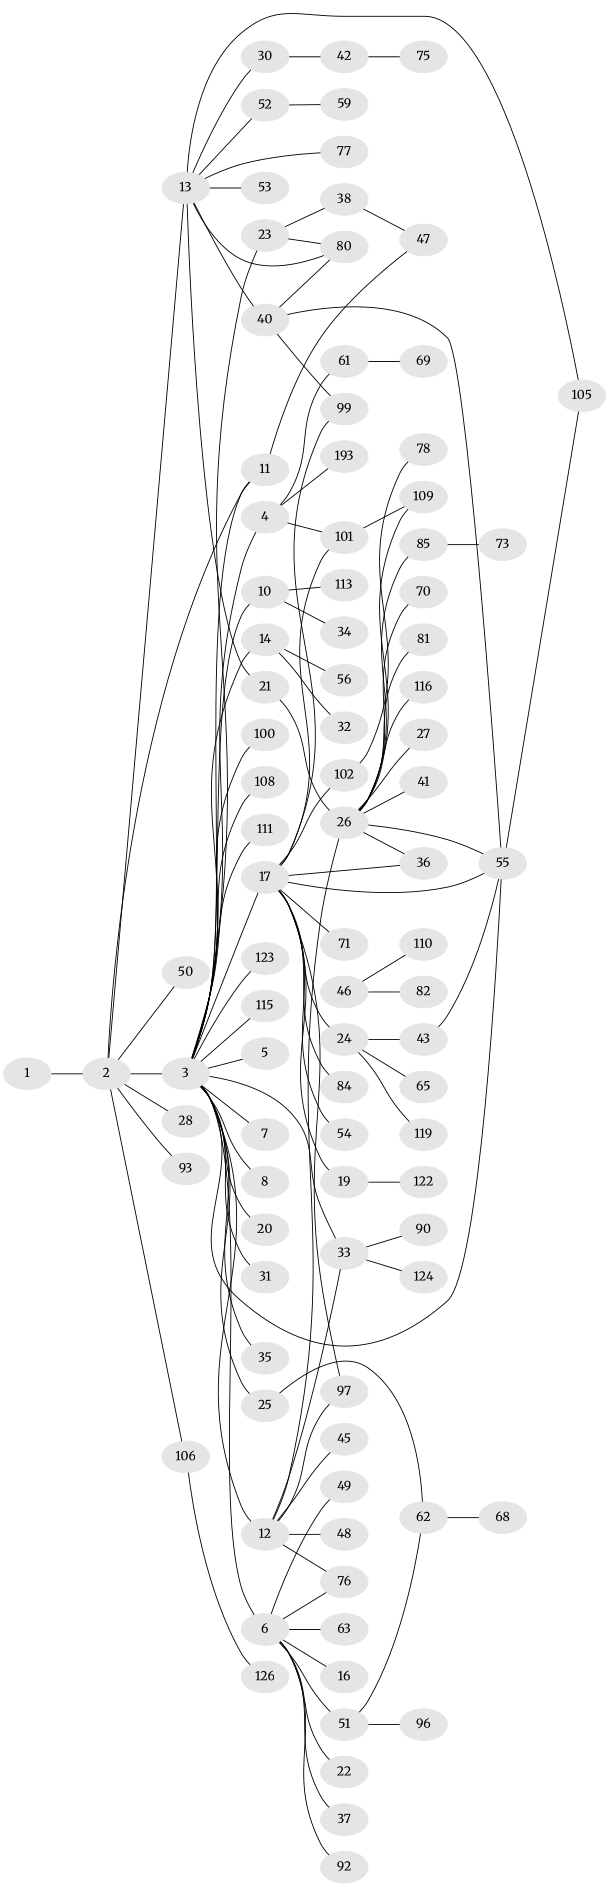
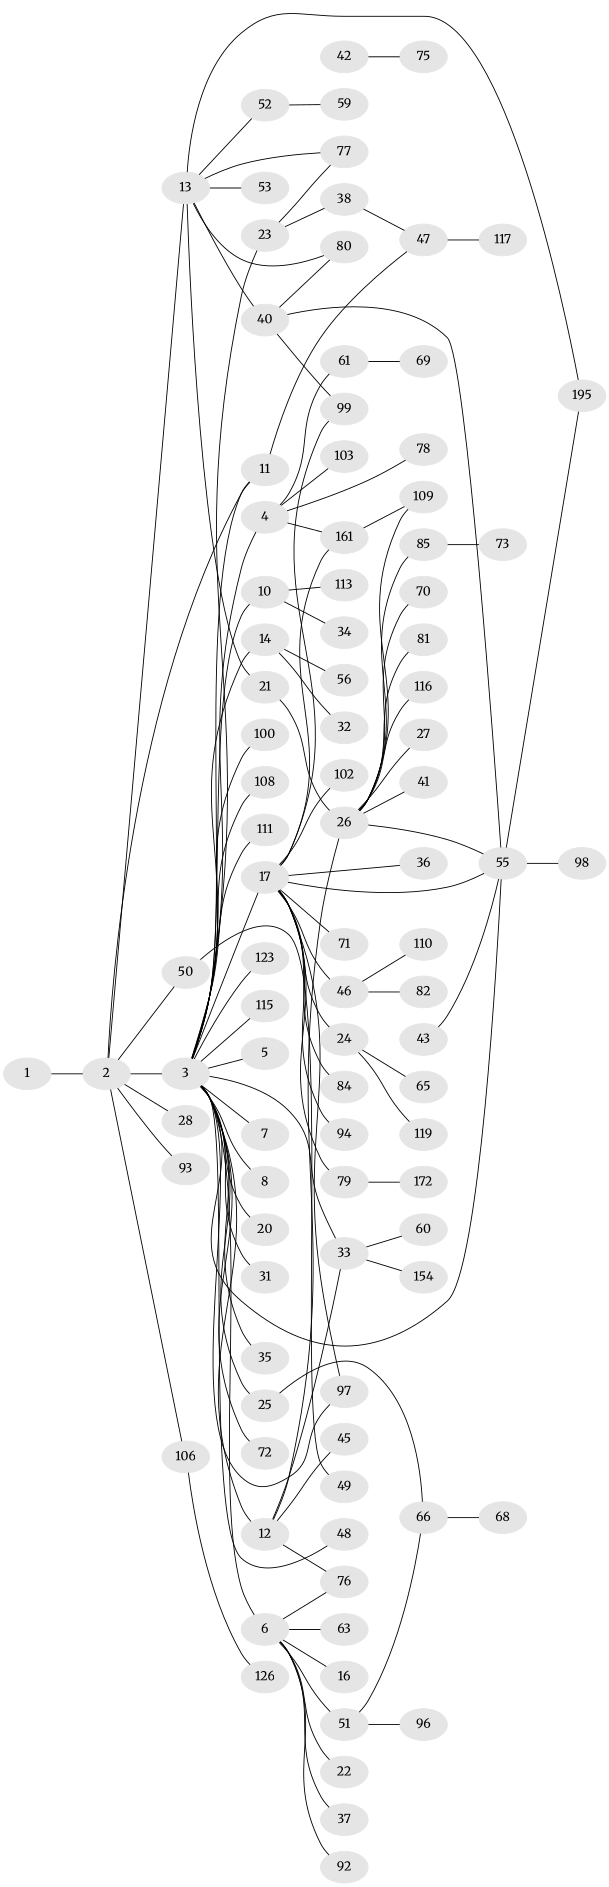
(265, 57) -> none
none -> (503, 240)
(305, 241) -> (305, 194)
(582, 396) -> (582, 396)
(344, 457) -> (344, 457)
(344, 538) -> (344, 538)
(380, 558) -> (348, 489)
(384, 843) -> none
none -> (582, 863)
none -> (310, 950)
(384, 1039) -> none
(344, 1135) -> (344, 1135)
(344, 1182) -> (344, 1182)
(424, 1182) -> (424, 1182)
(424, 1230) -> (424, 1230)
(424, 1277) -> (424, 1277)
none -> (265, 1453)
(304, 1462) -> (213, 1351)
(424, 1518) -> (424, 1518)
(299, 1534) -> (223, 1468)
(293, 1560) -> (312, 1155)
